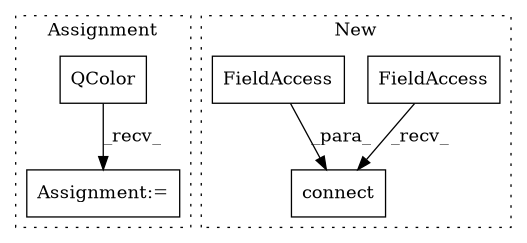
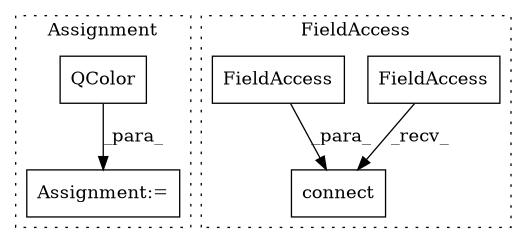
(356, 31) -> (356, 31)
(133, 137) -> (133, 137)
